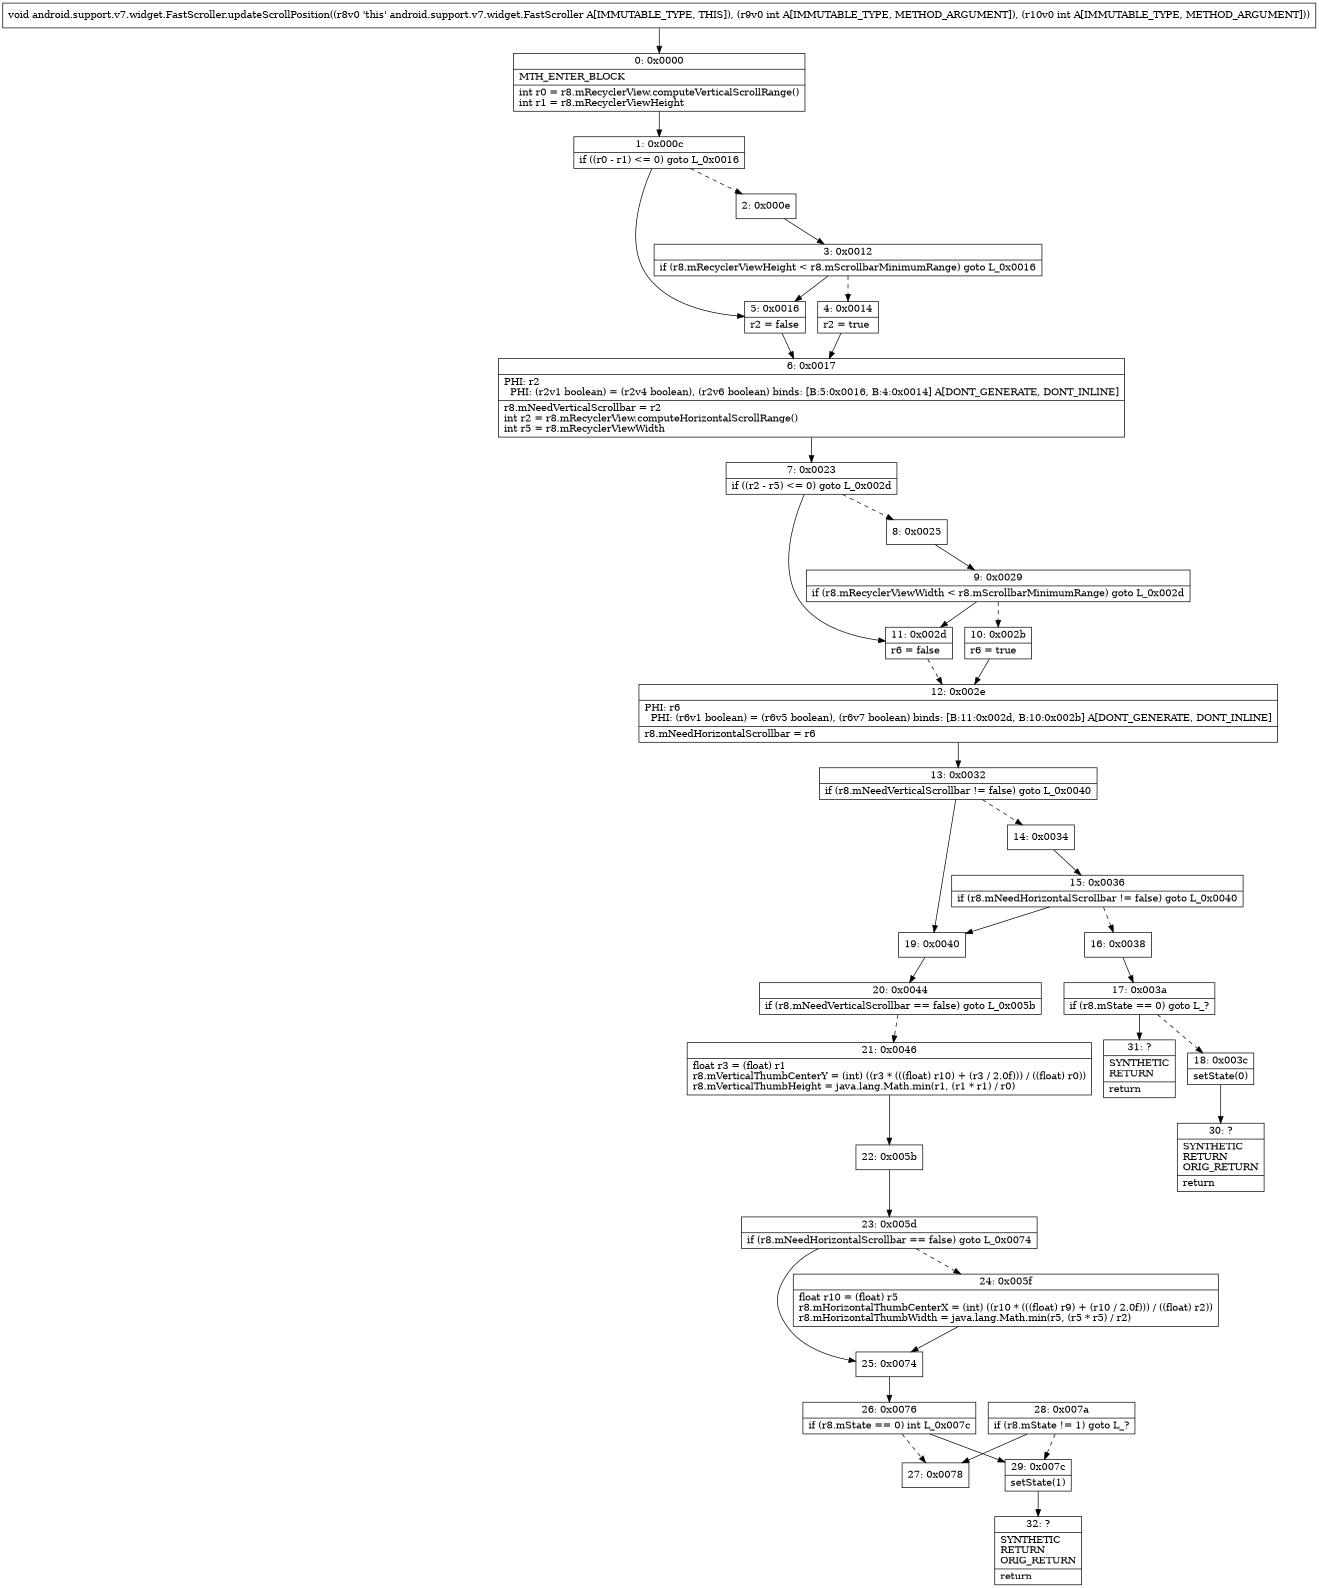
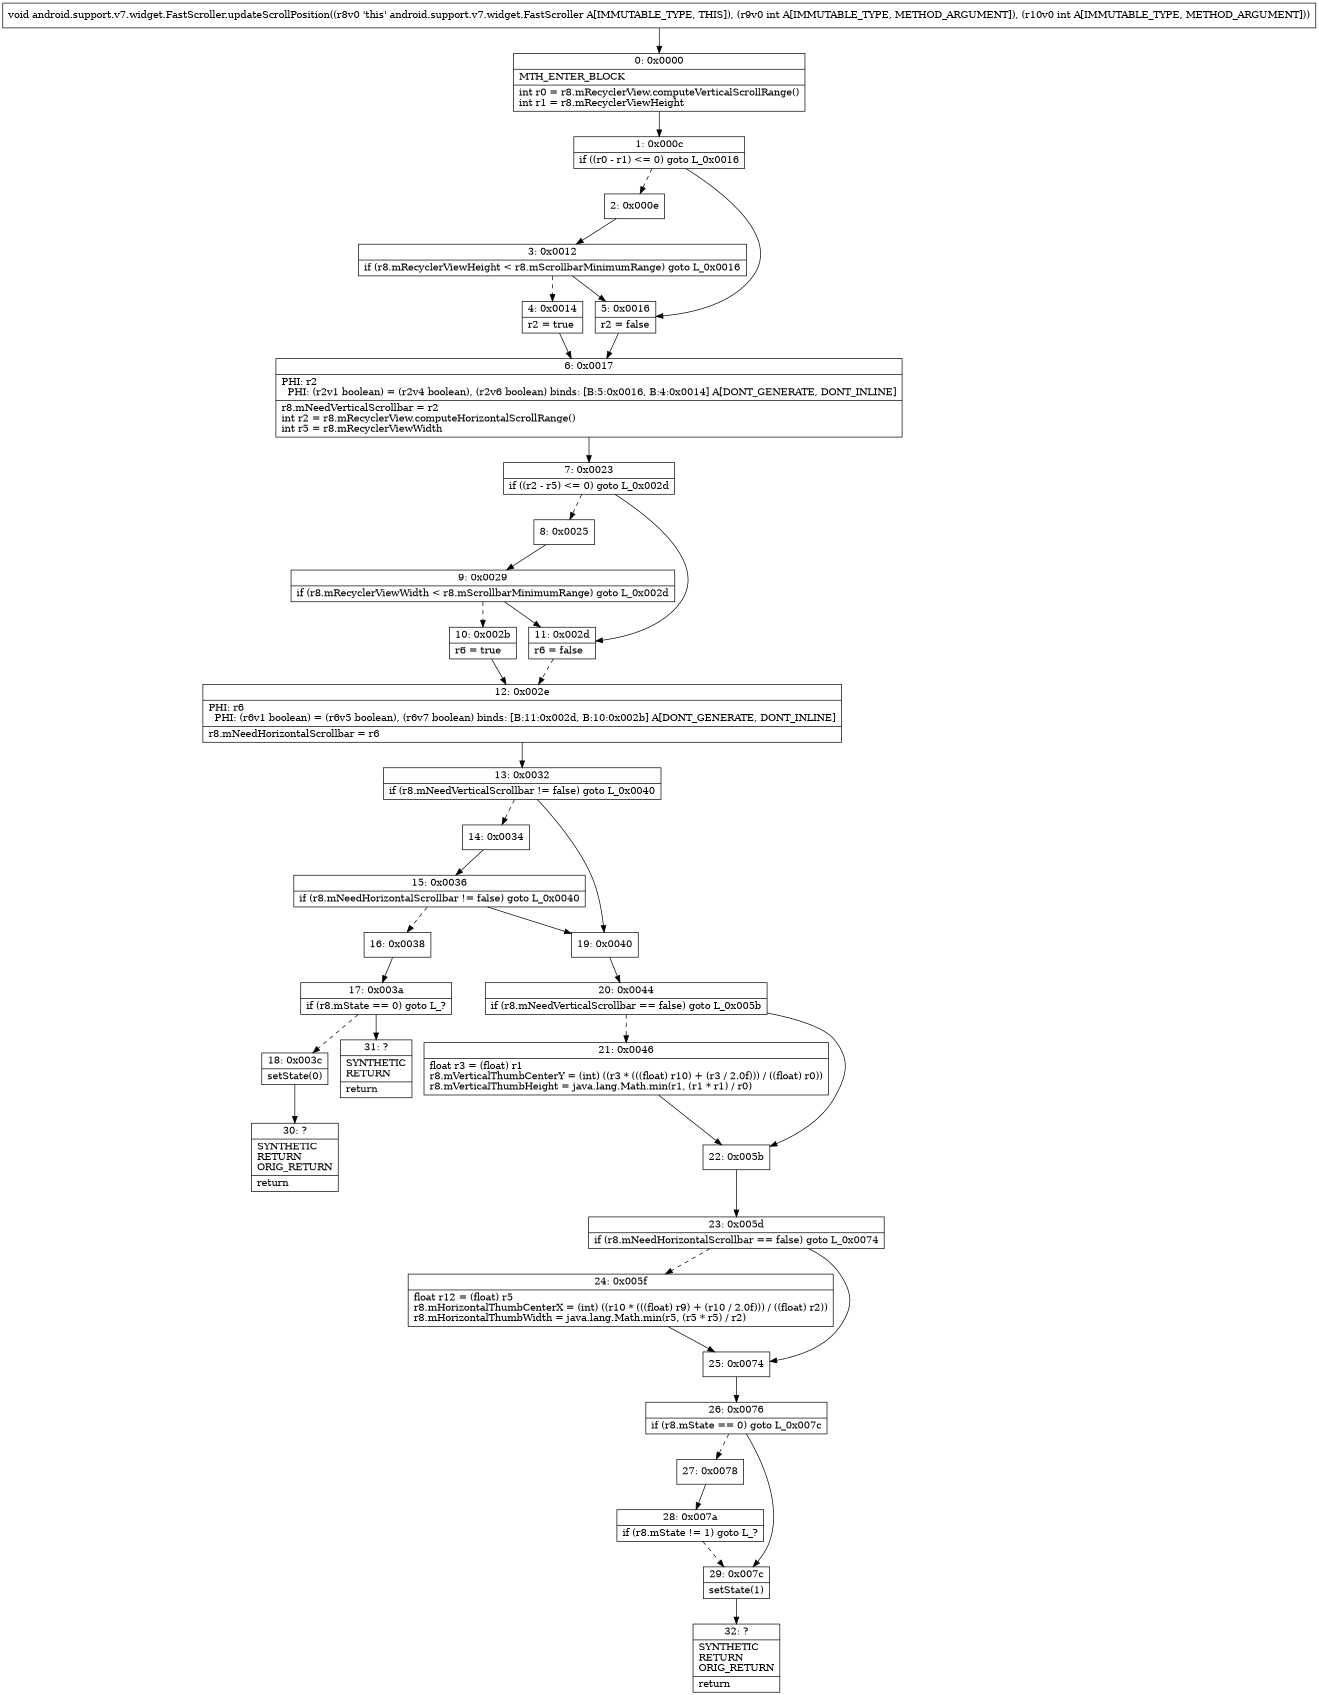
none -> (845, 1069)
(849, 1298) -> (464, 1298)
(889, 1426) -> (736, 1426)
(998, 1447) -> (702, 1494)
